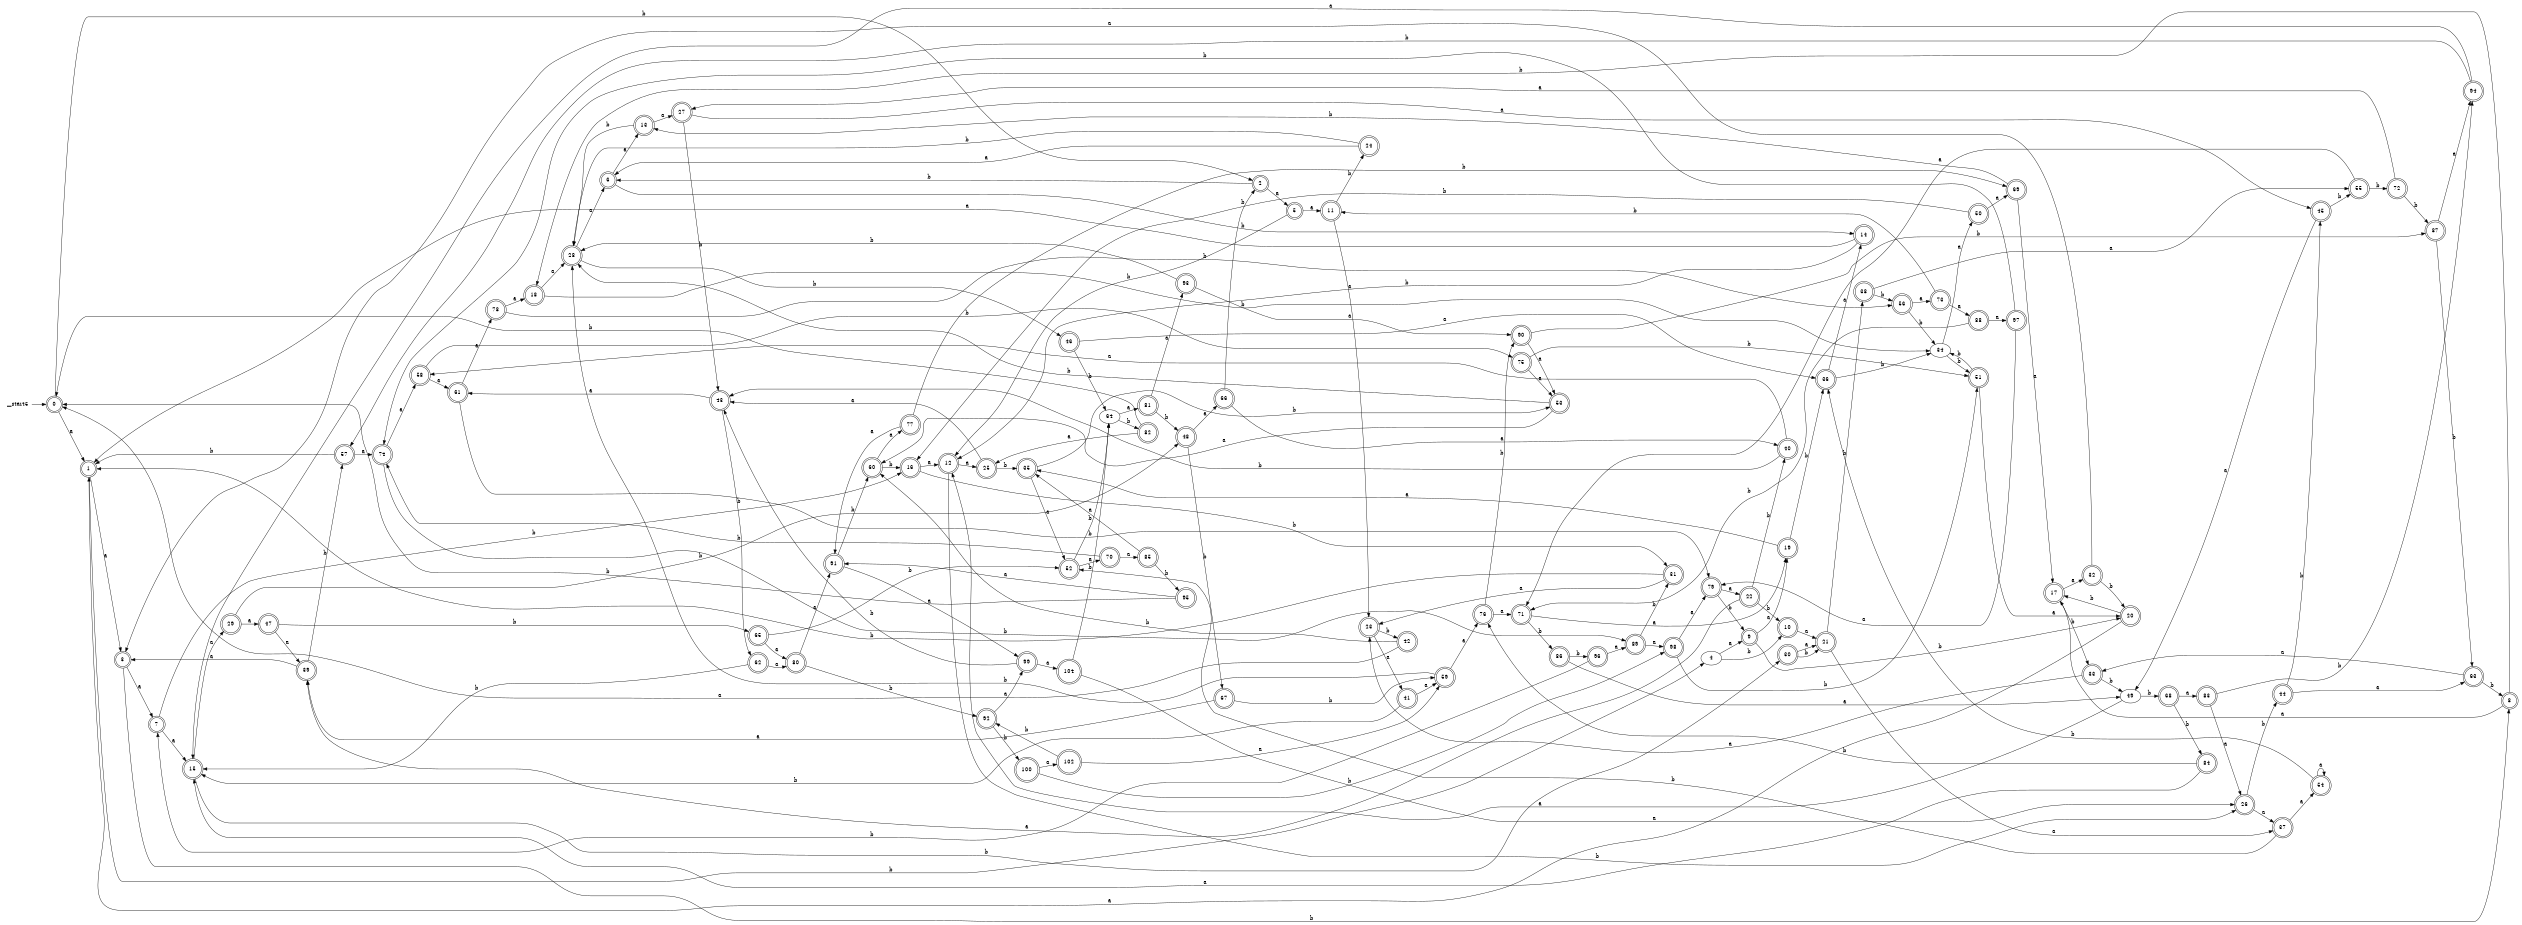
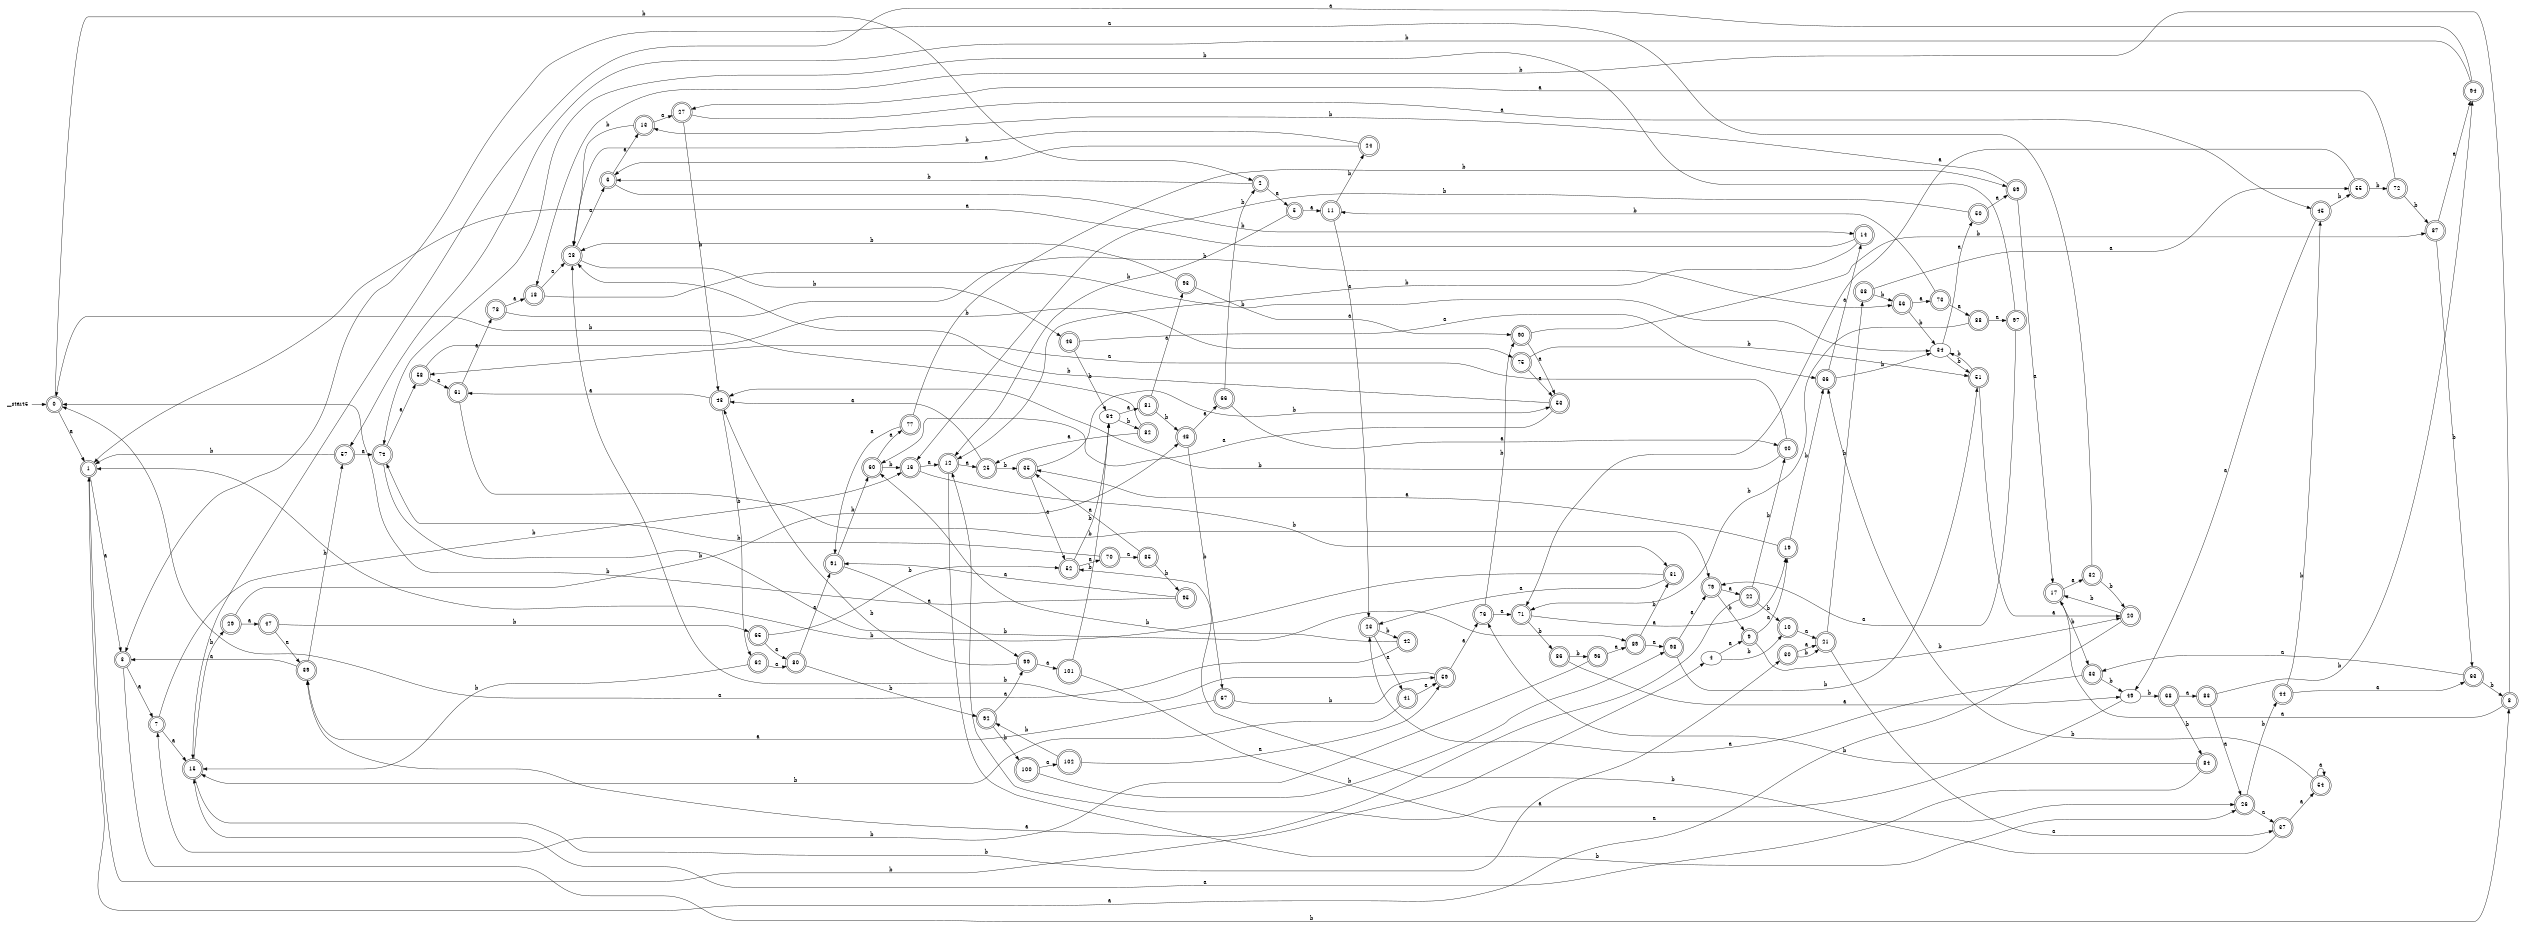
(212, 643) -> (212, 643)
(1069, 672) -> (1069, 672)
